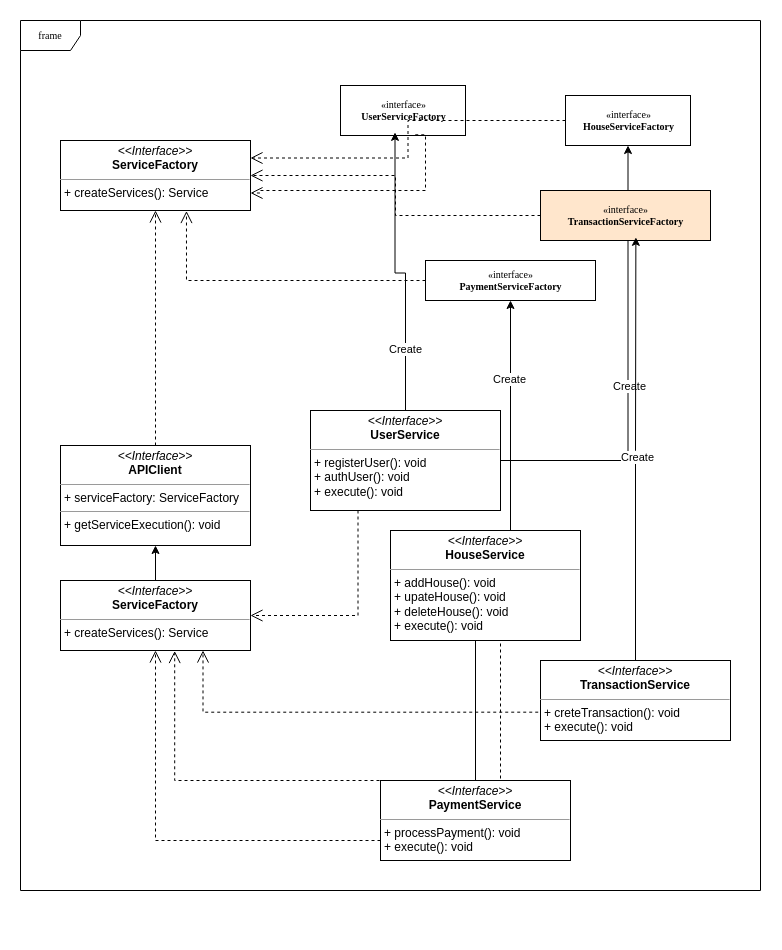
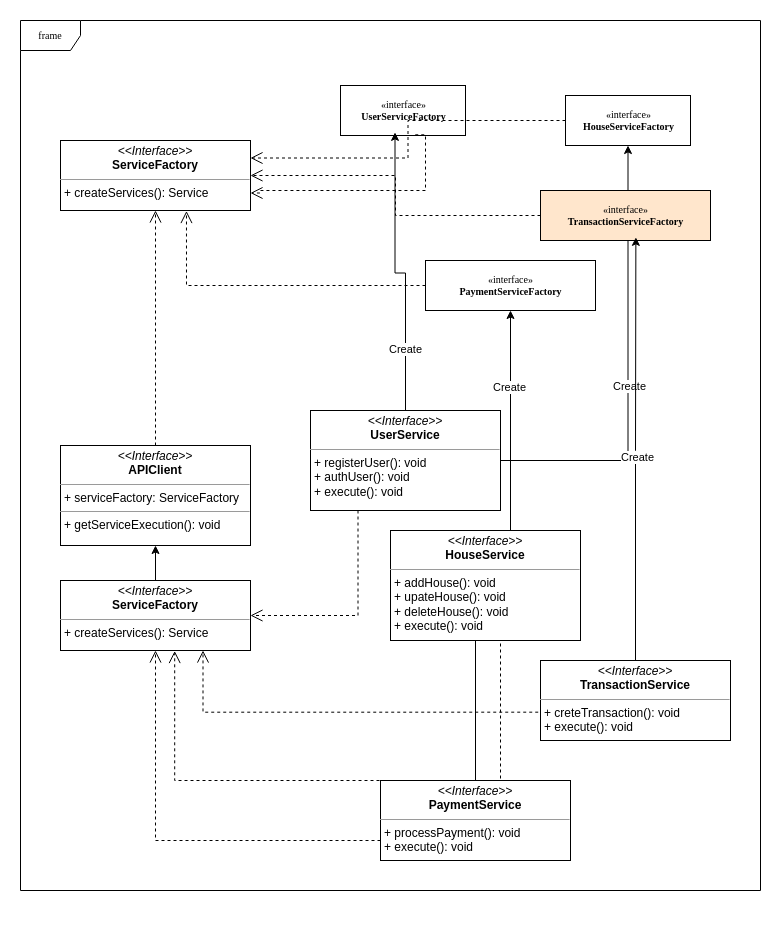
(511, 281) -> (511, 286)
